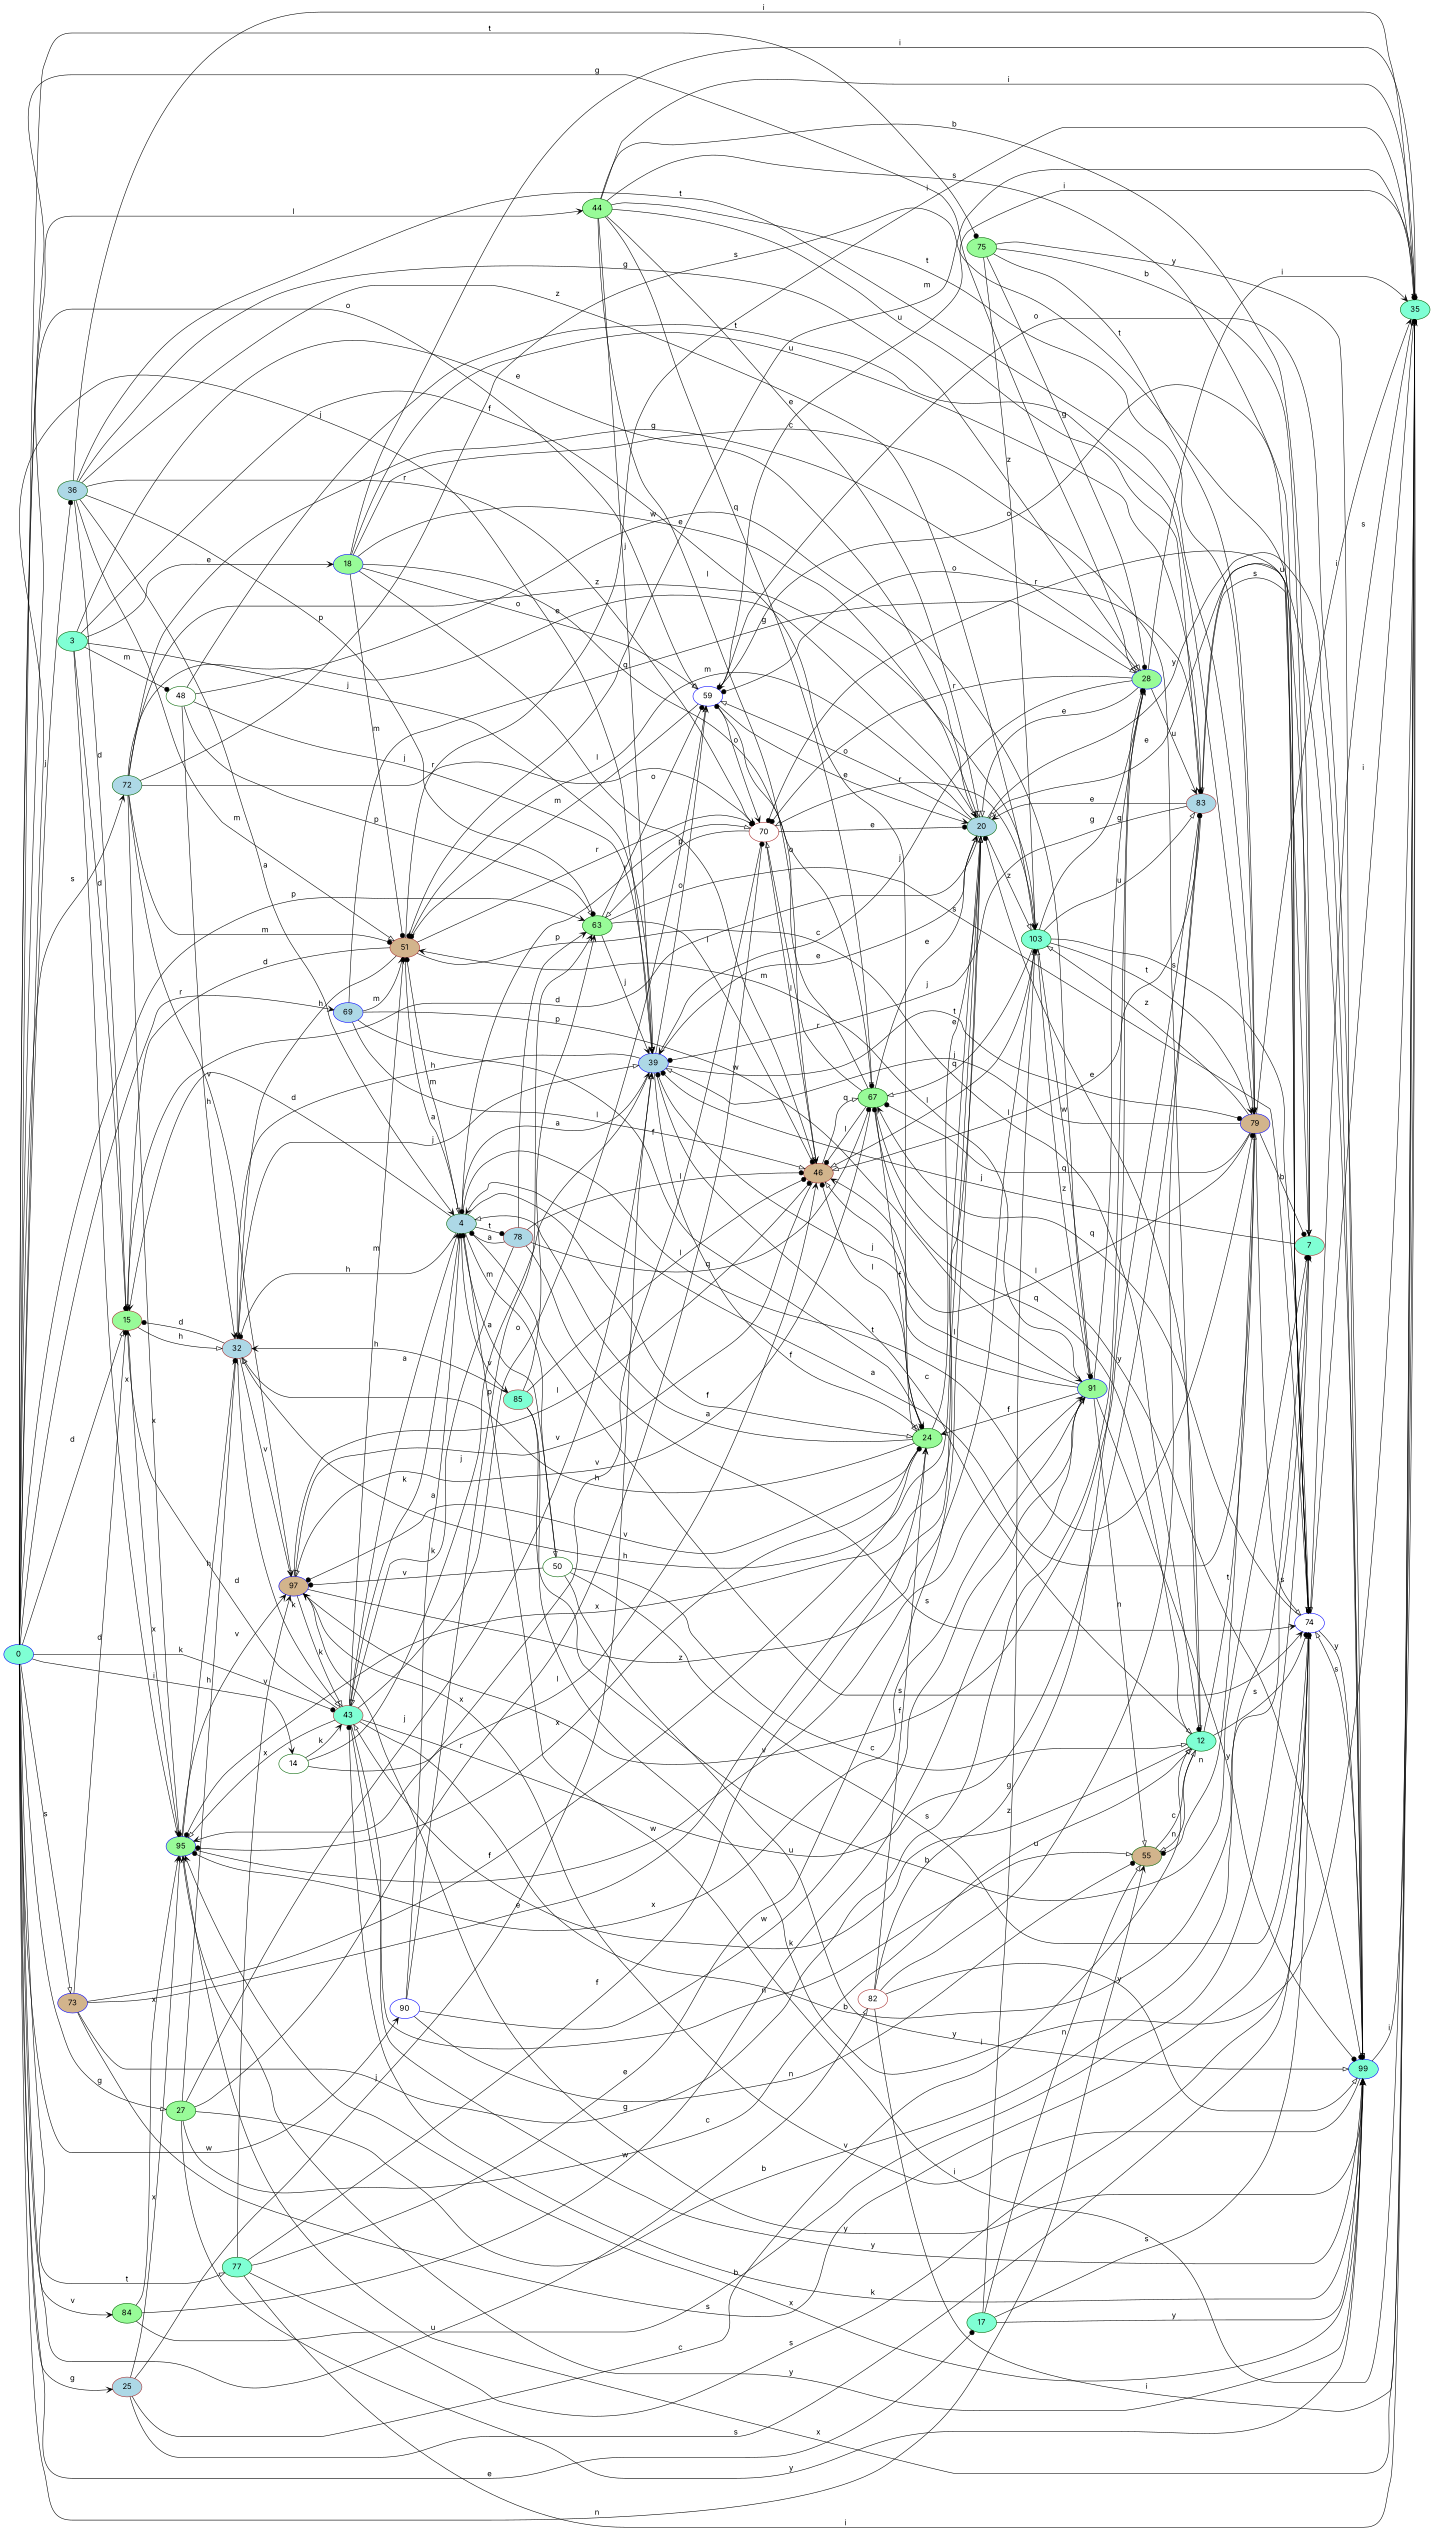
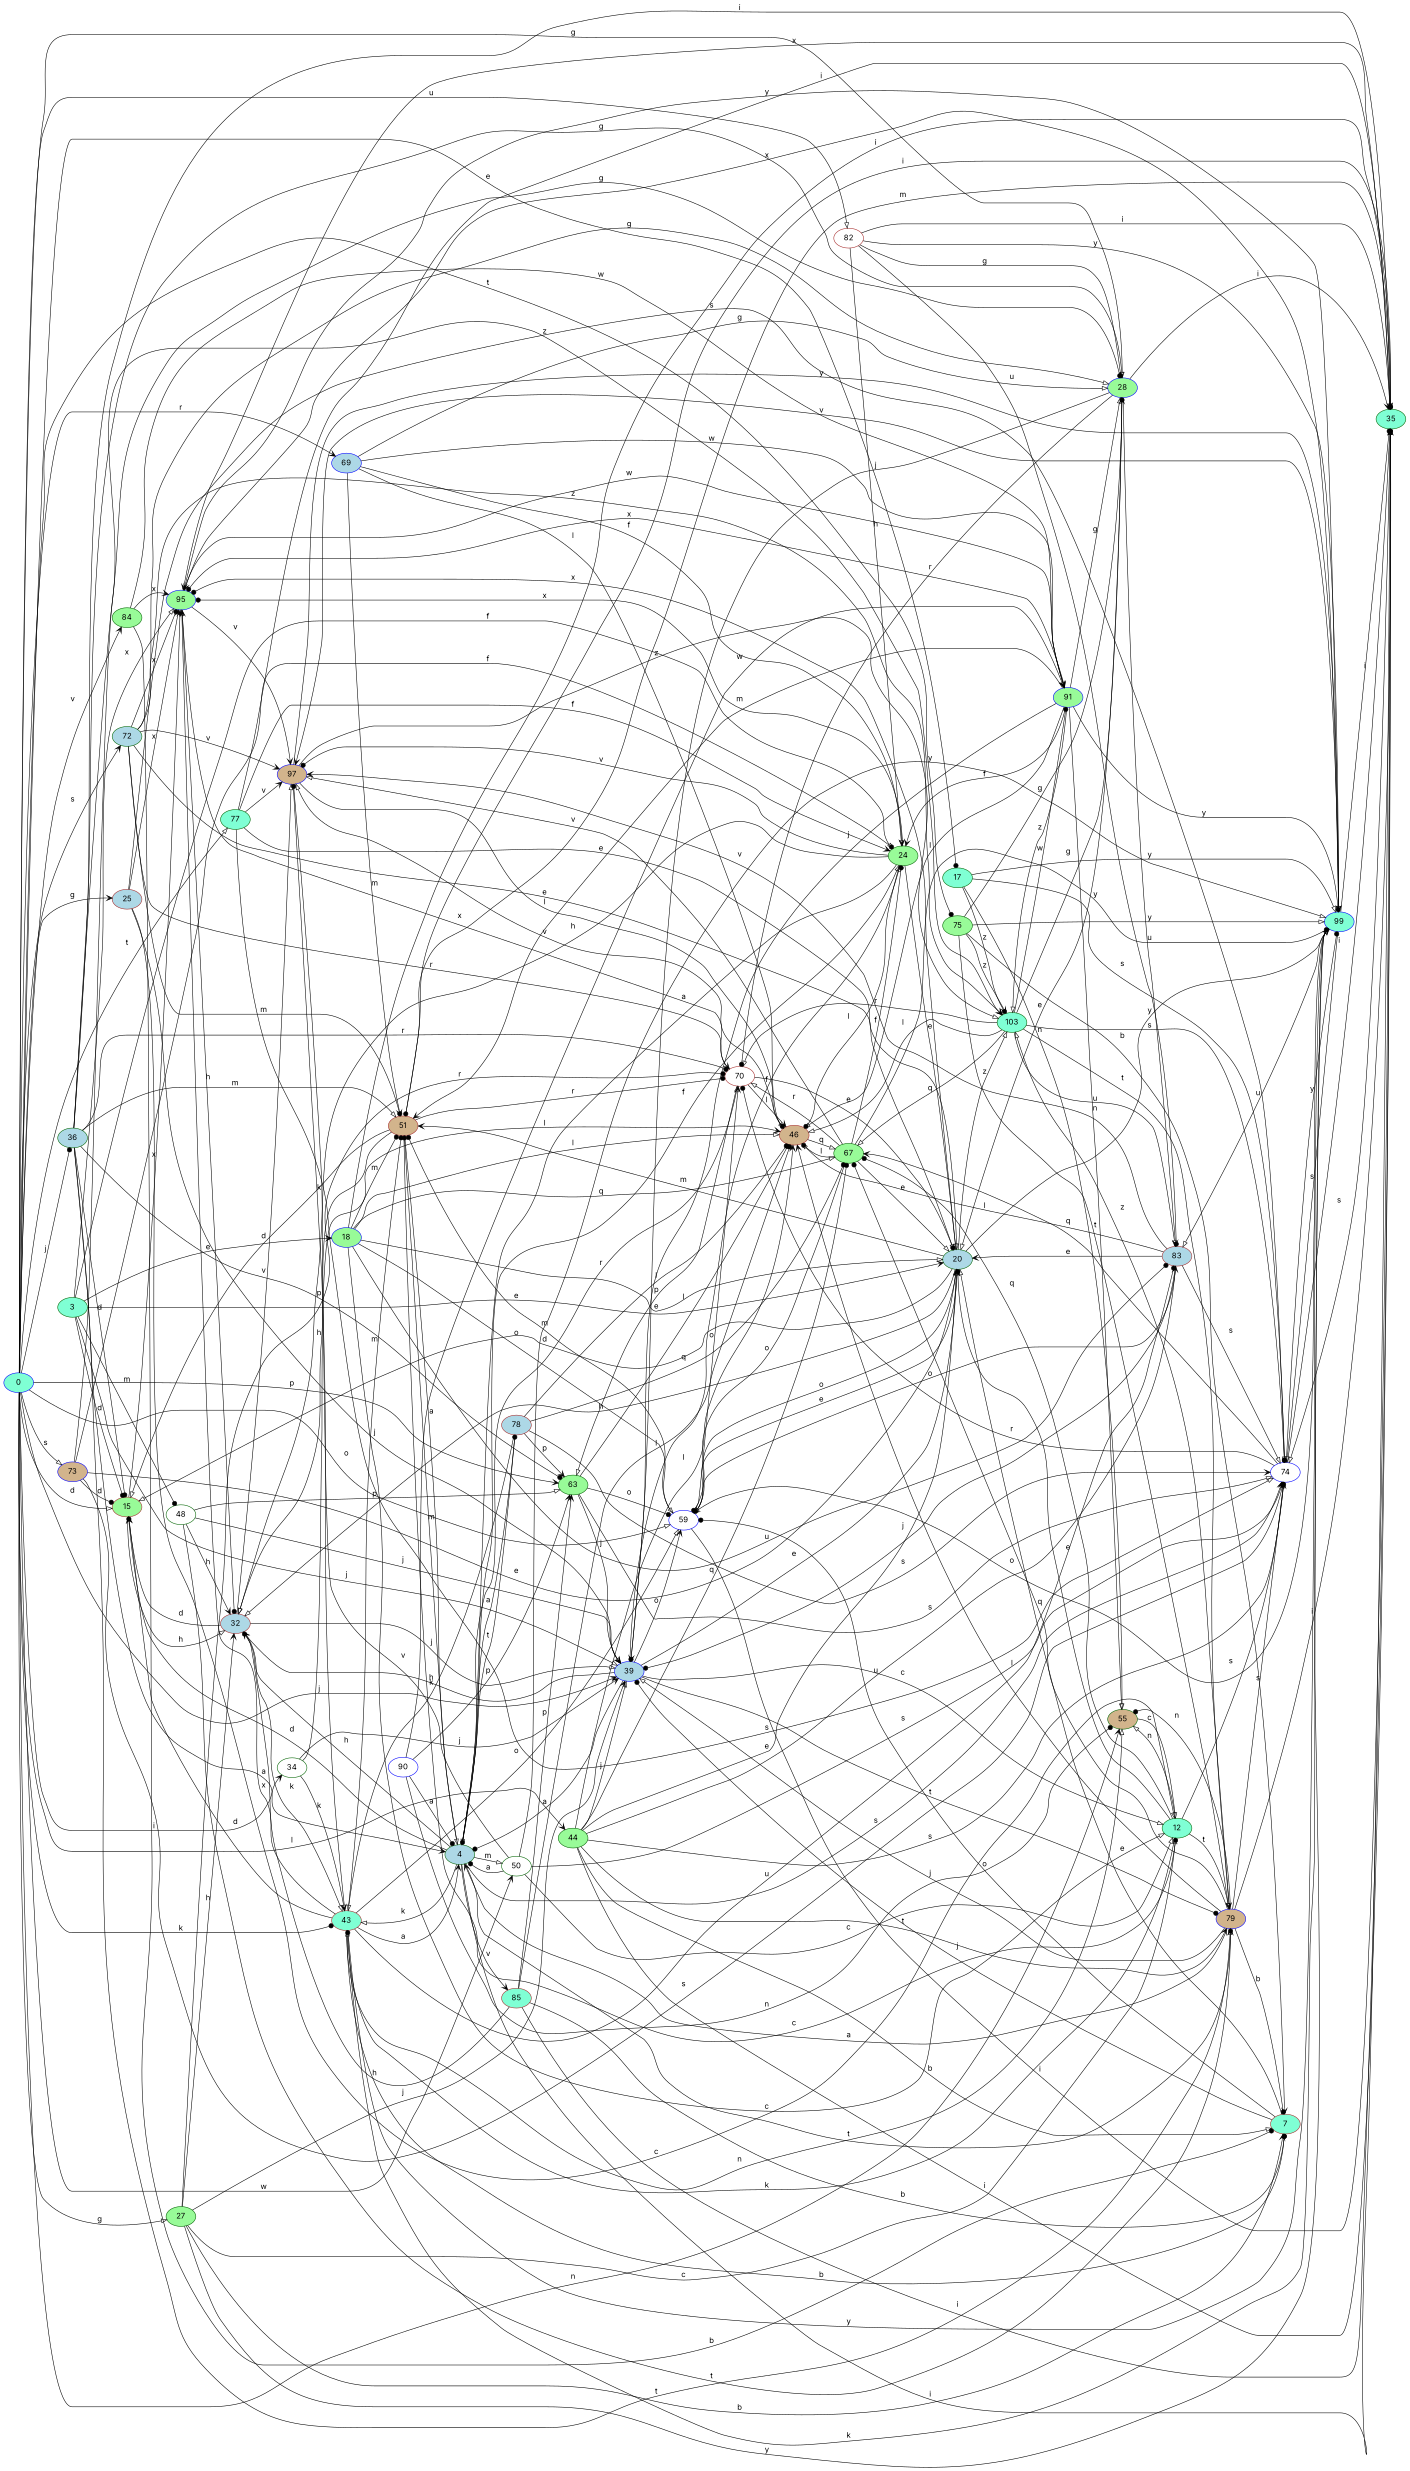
(1127, 373) -> none
(846, 587) -> none
(900, 1711) -> (876, 524)
(294, 1764) -> (292, 1768)
(45, 2098) -> (51, 2112)
